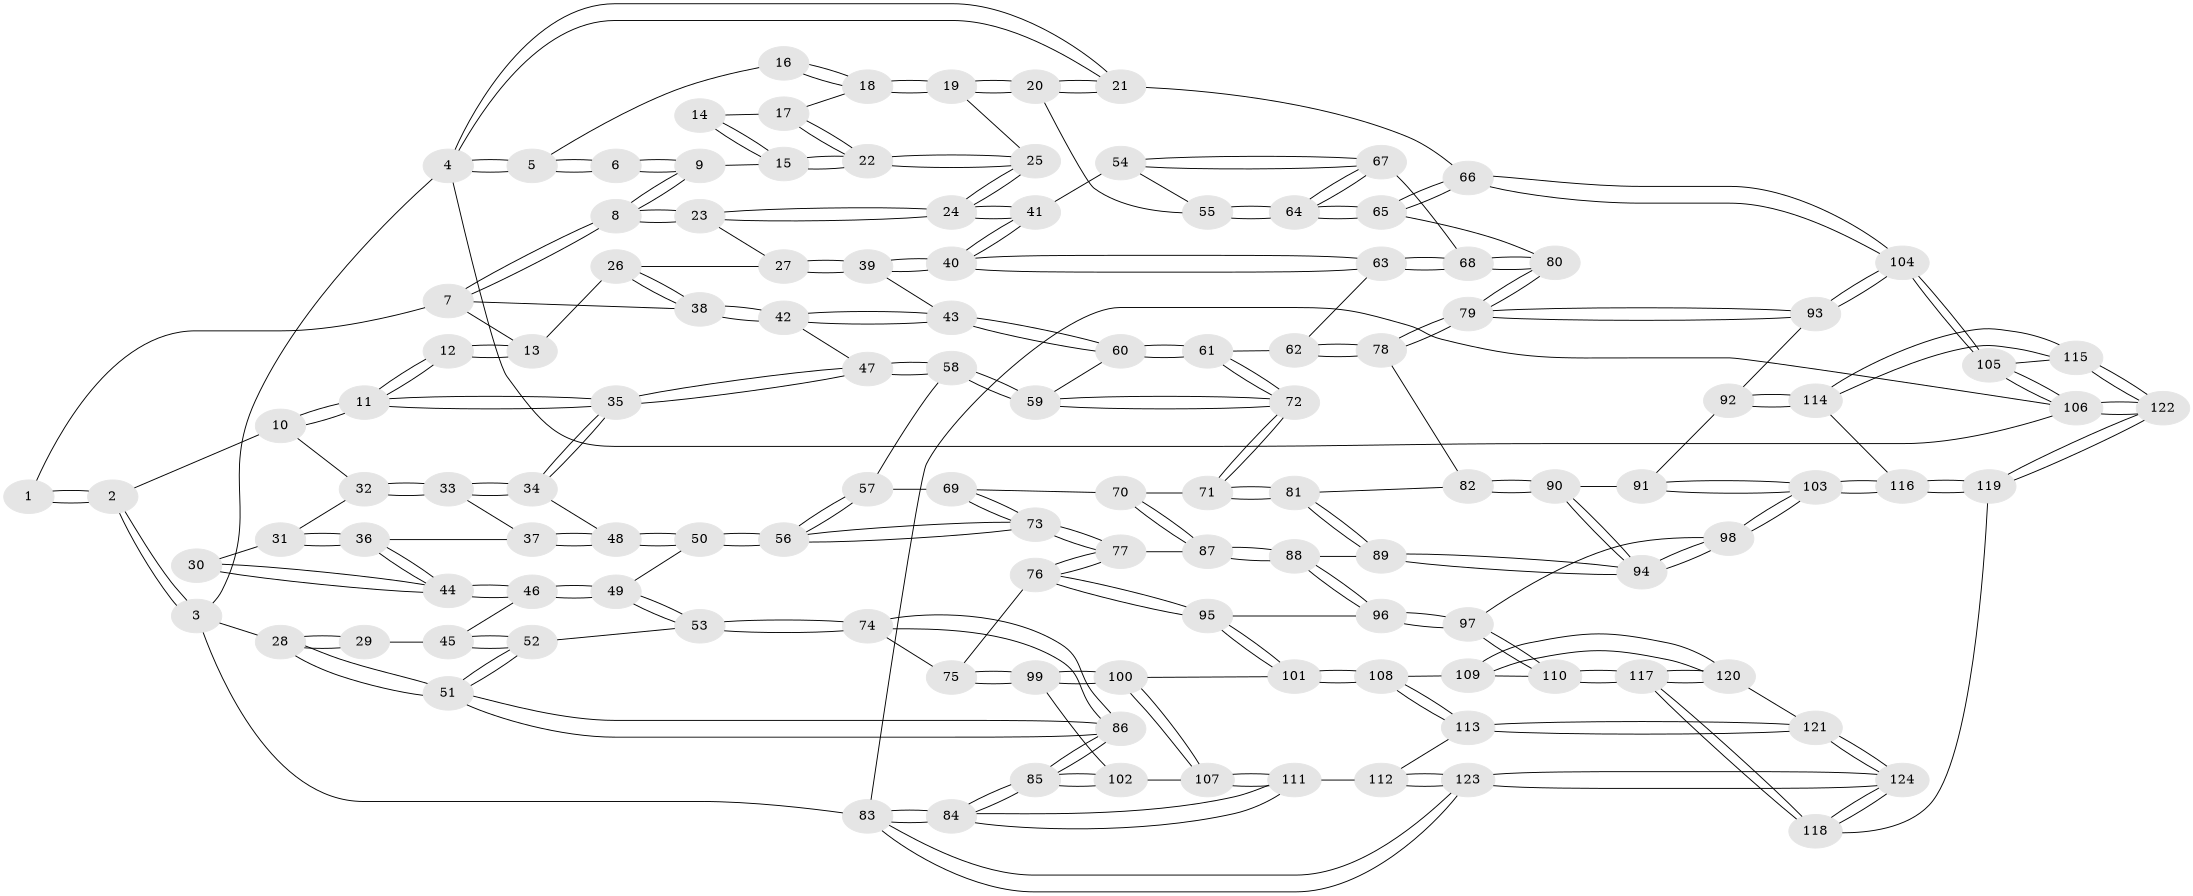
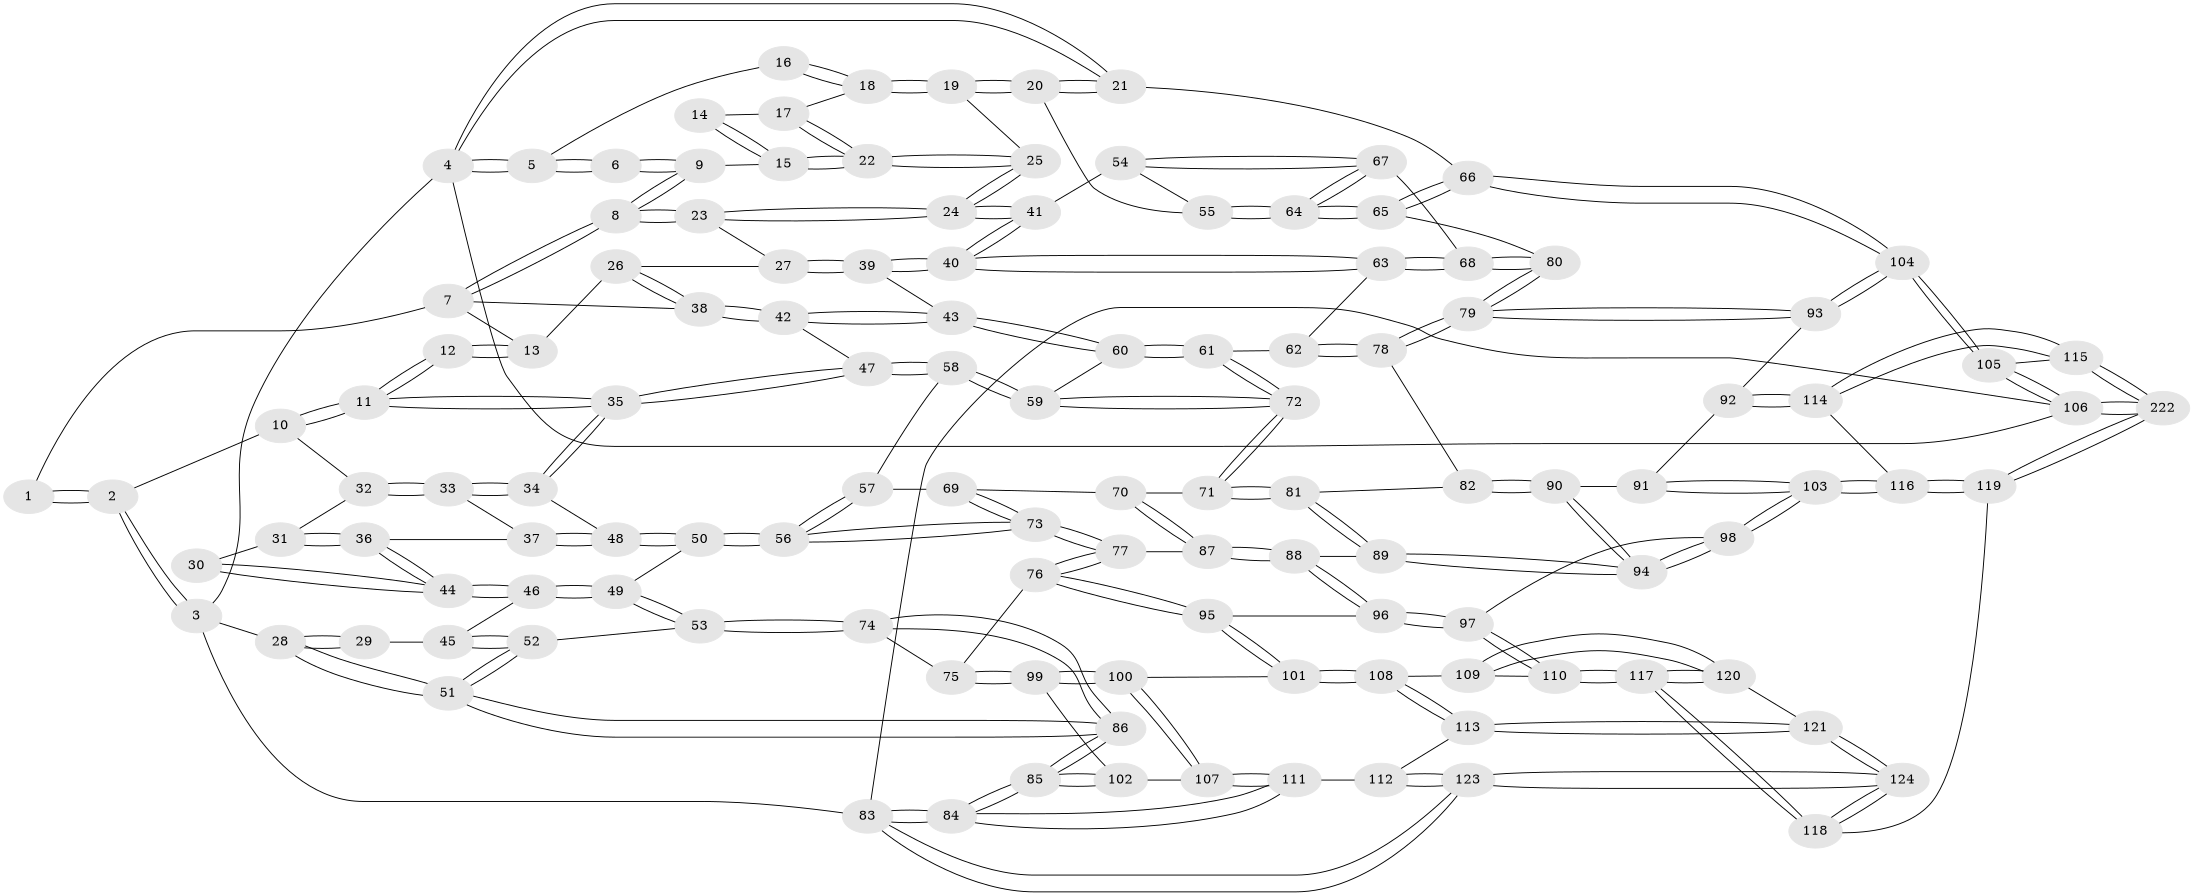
(2163, 408) -> (2163, 408)
